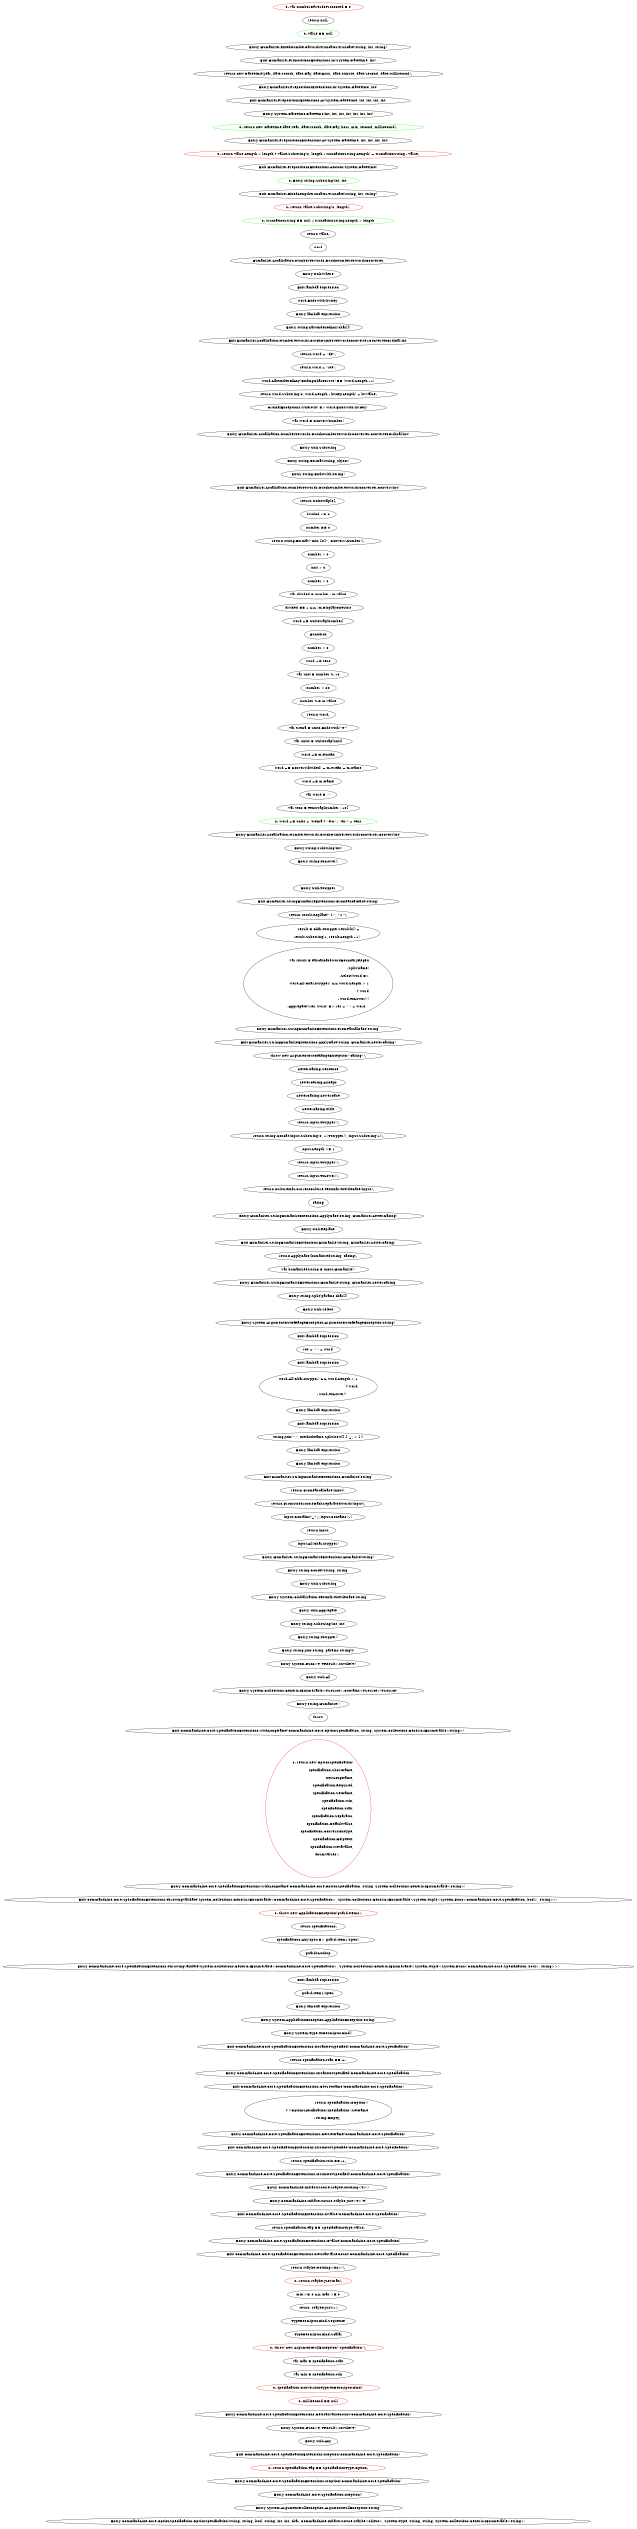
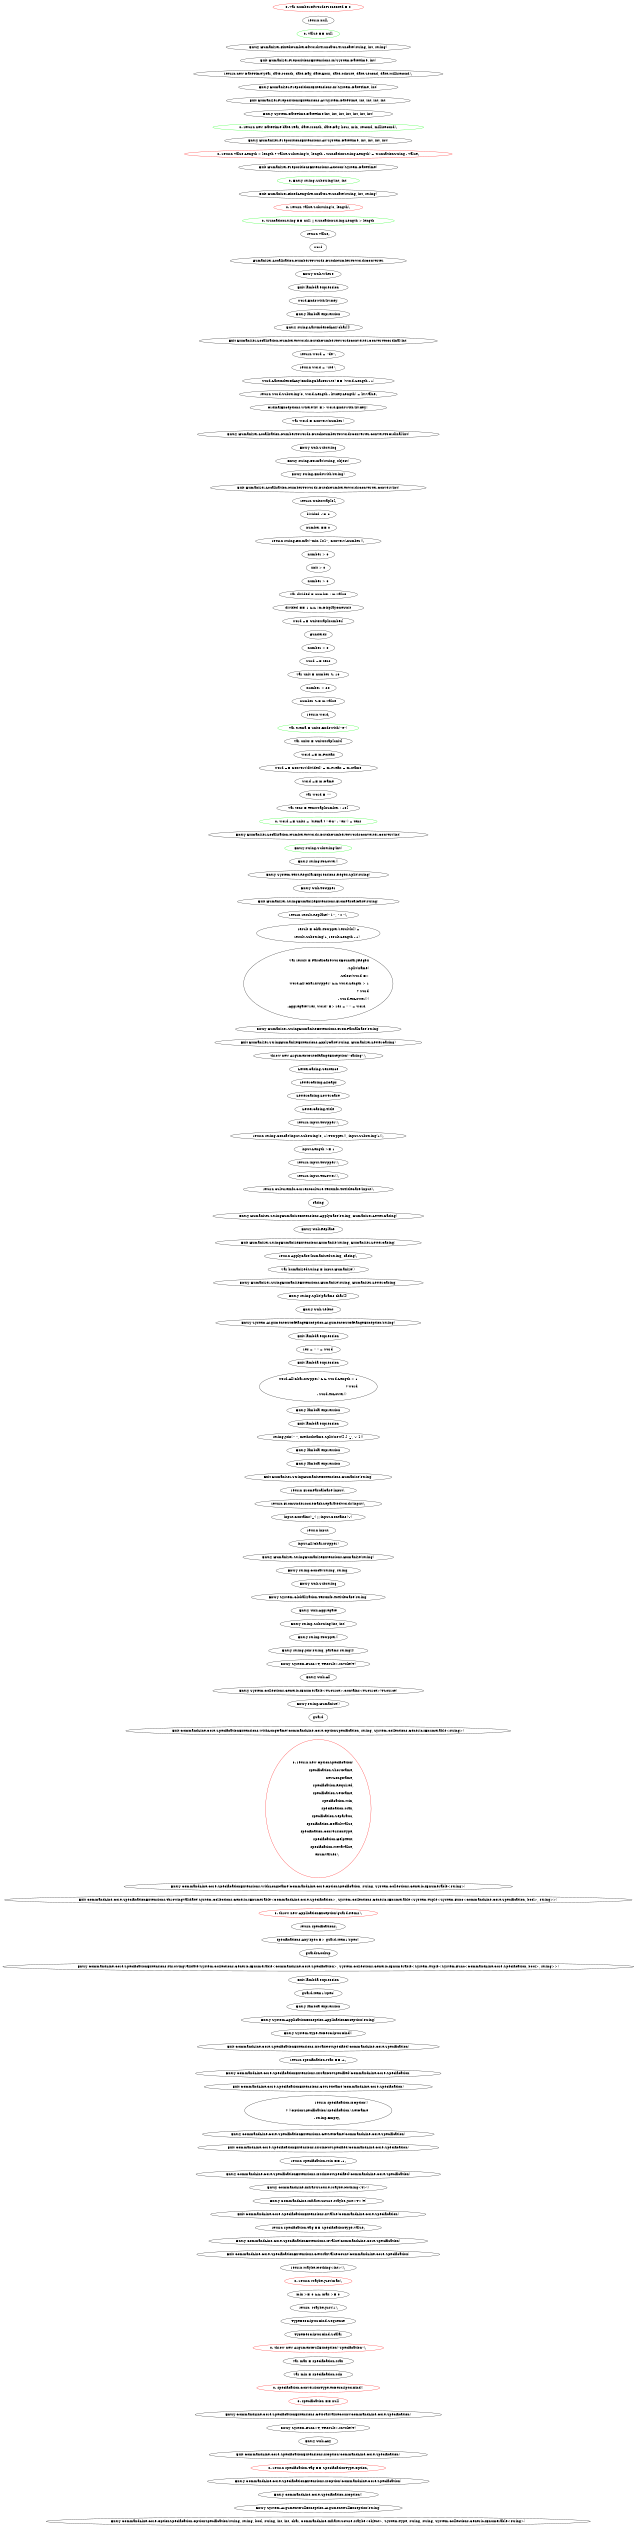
(318, 728) -> (318, 728)
(318, 848) -> (318, 848)
none -> (318, 875)
(318, 1717) -> (318, 1717)
(318, 2401) -> (318, 2401)
